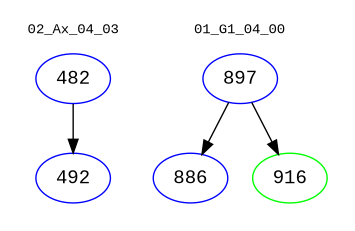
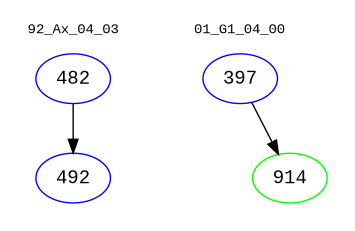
(74, 30) -> (74, 30)
(240, 79) -> (240, 79)
(191, 178) -> none
(290, 178) -> (290, 178)
